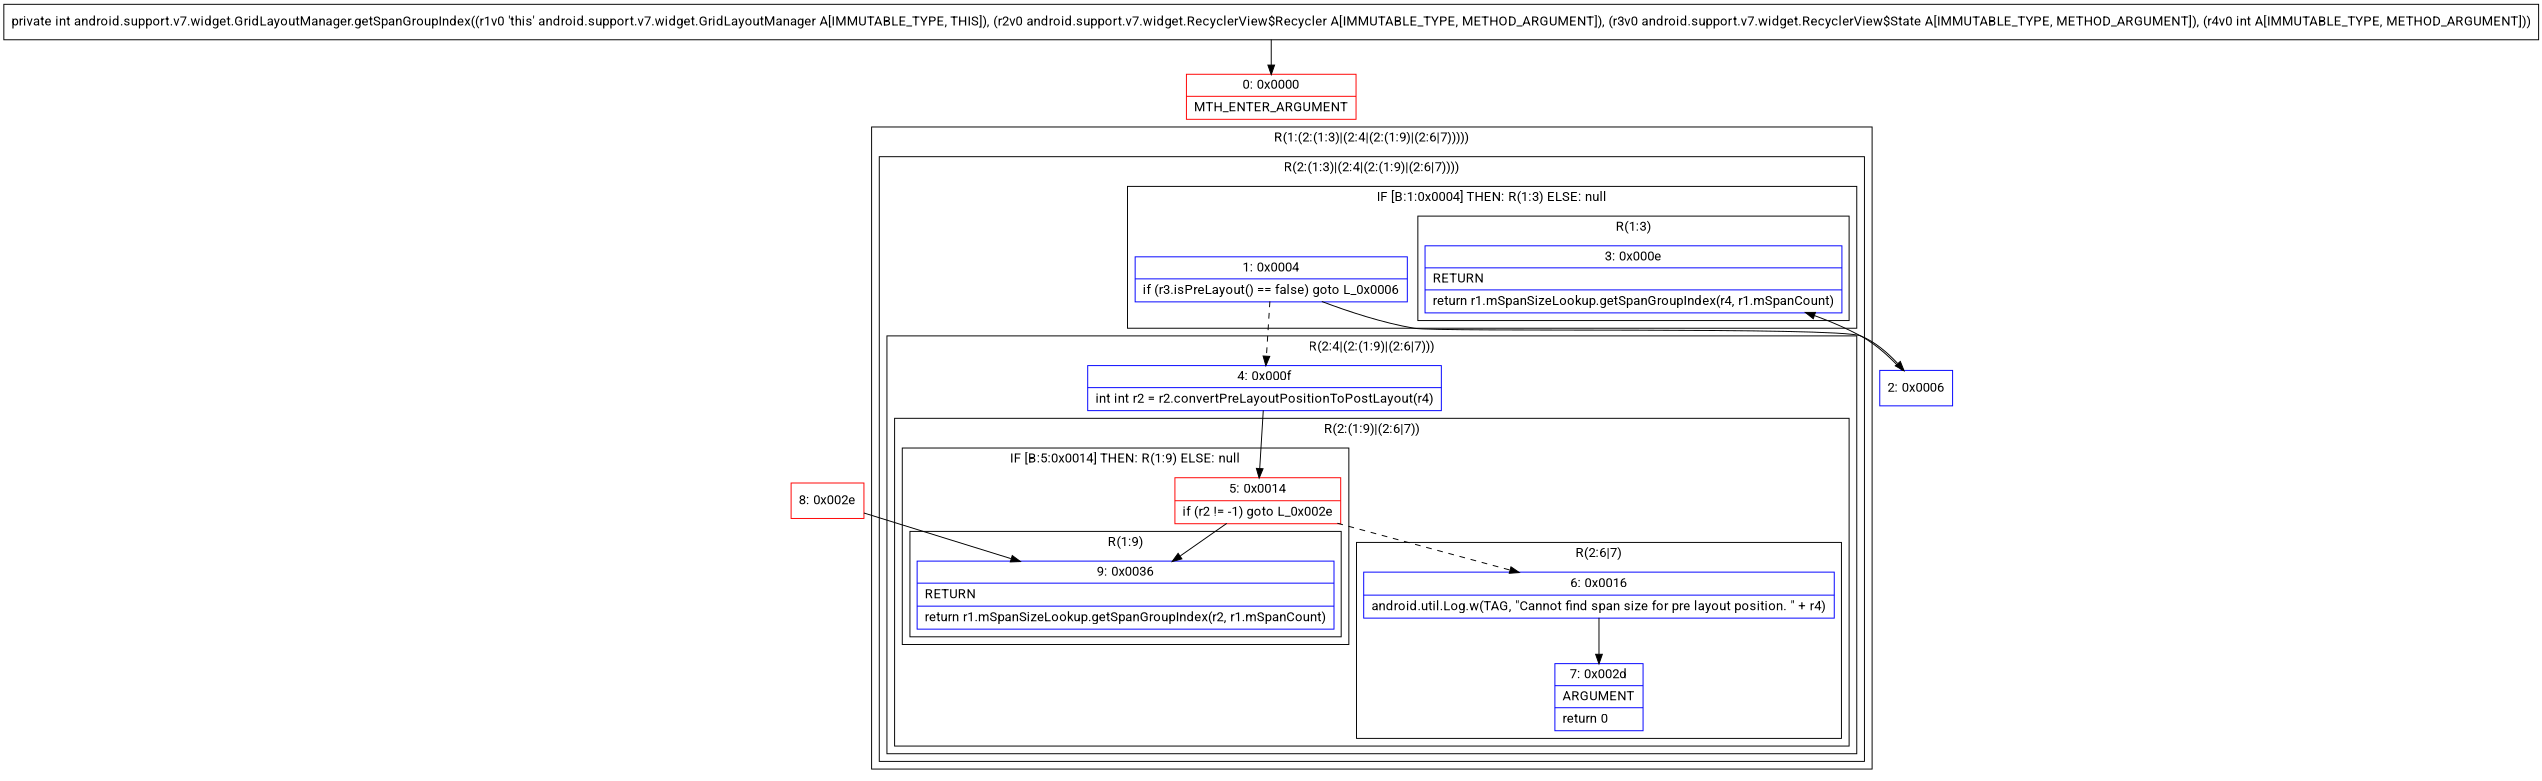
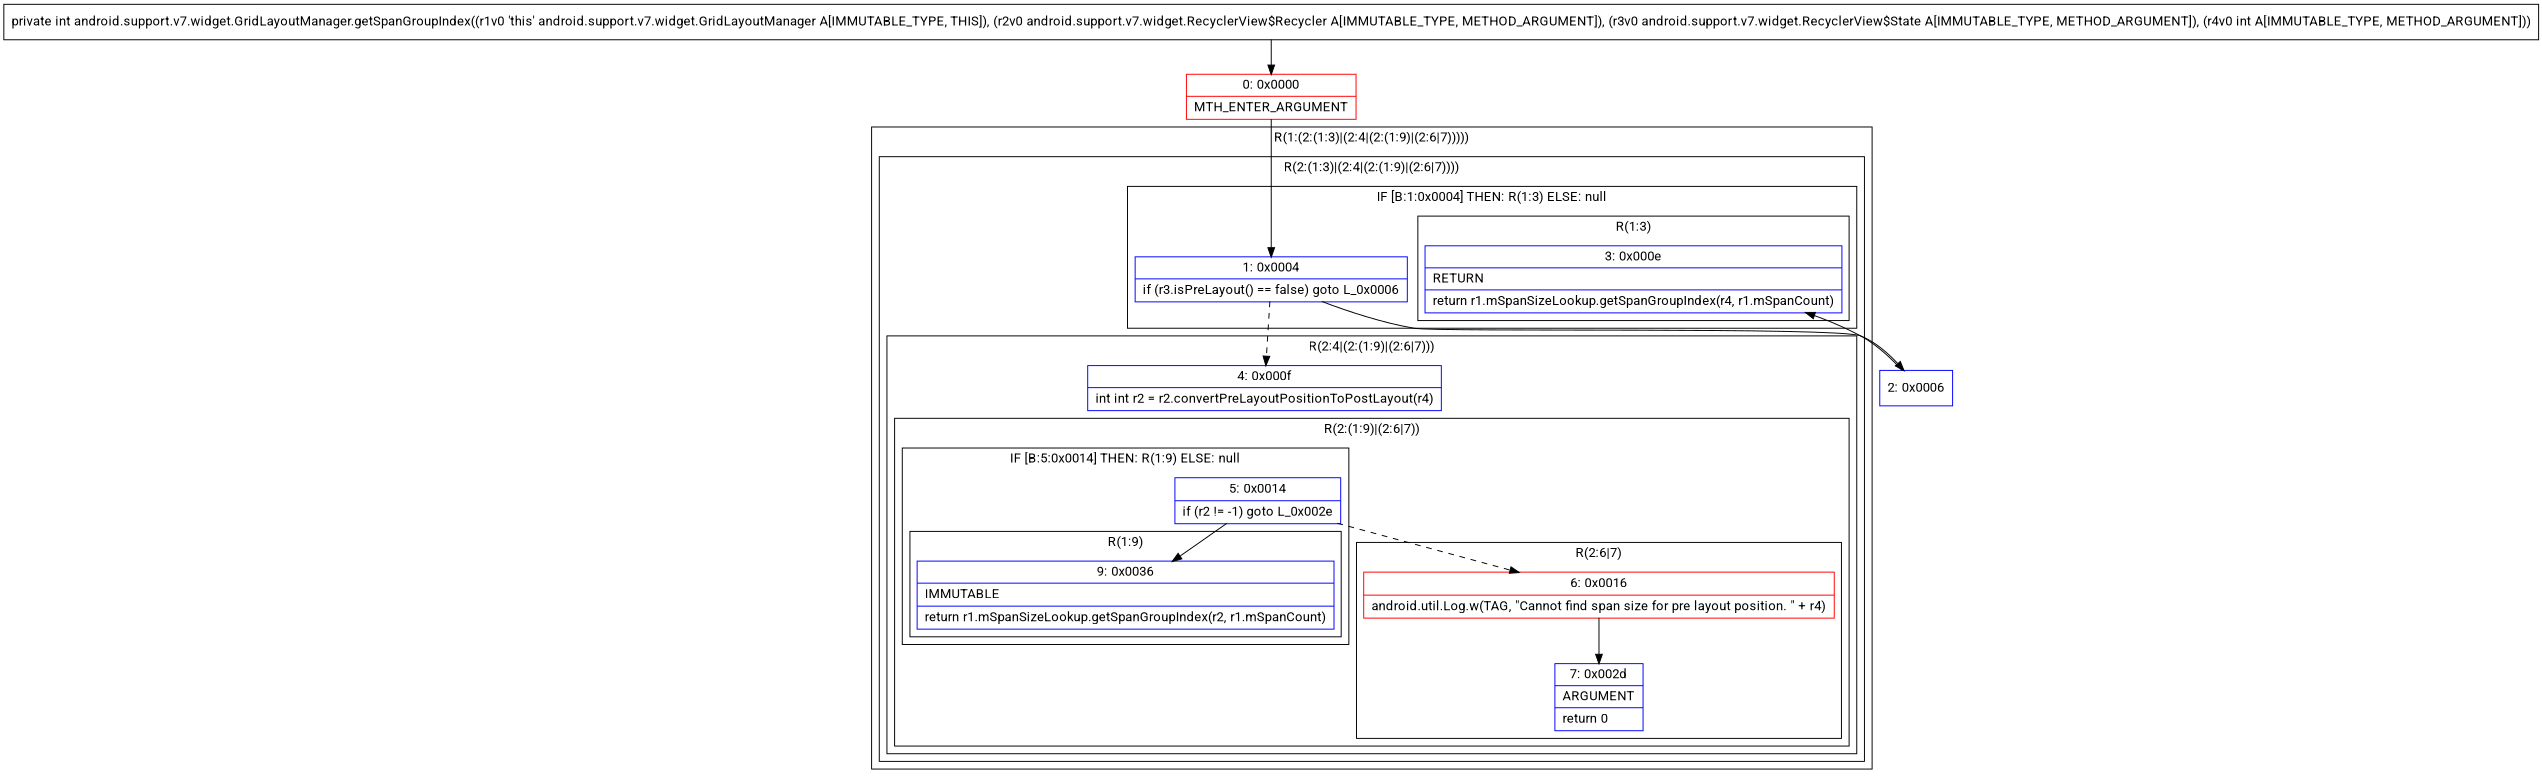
none -> (1271, 180)
(1261, 439) -> none
(828, 501) -> none
(1258, 501) -> (1258, 501)
(951, 594) -> (963, 594)
(1599, 595) -> (1599, 595)
